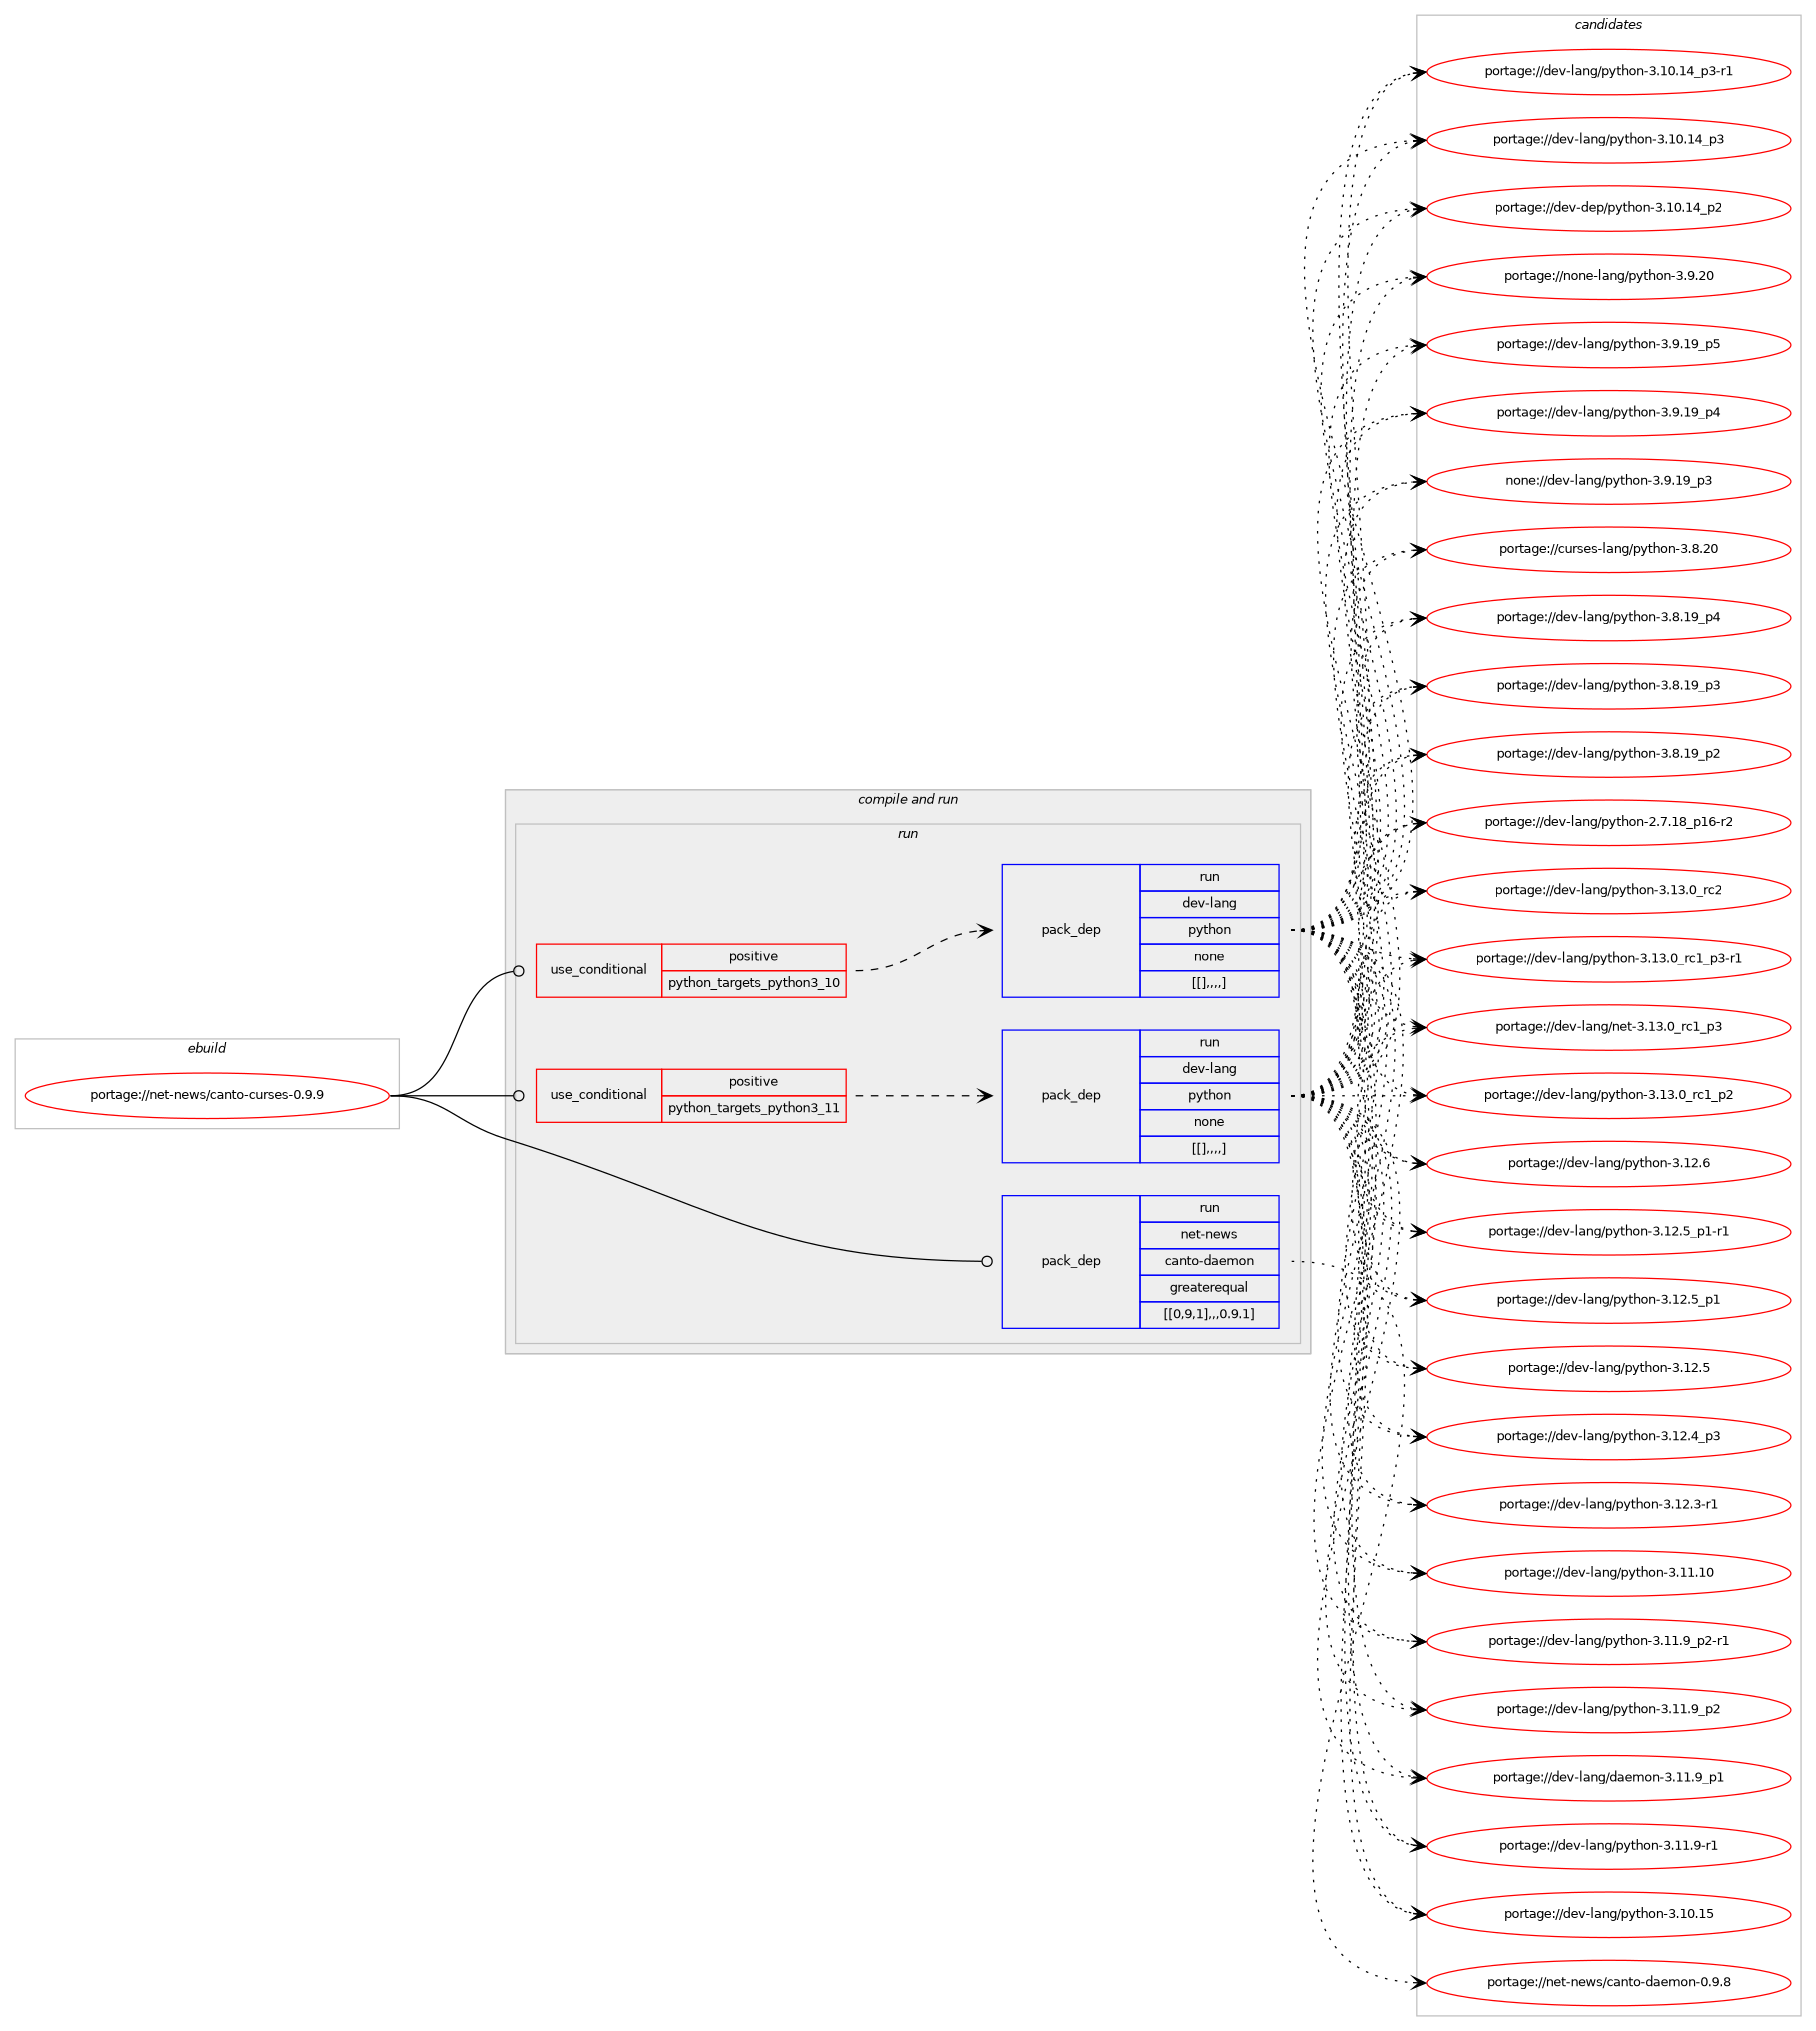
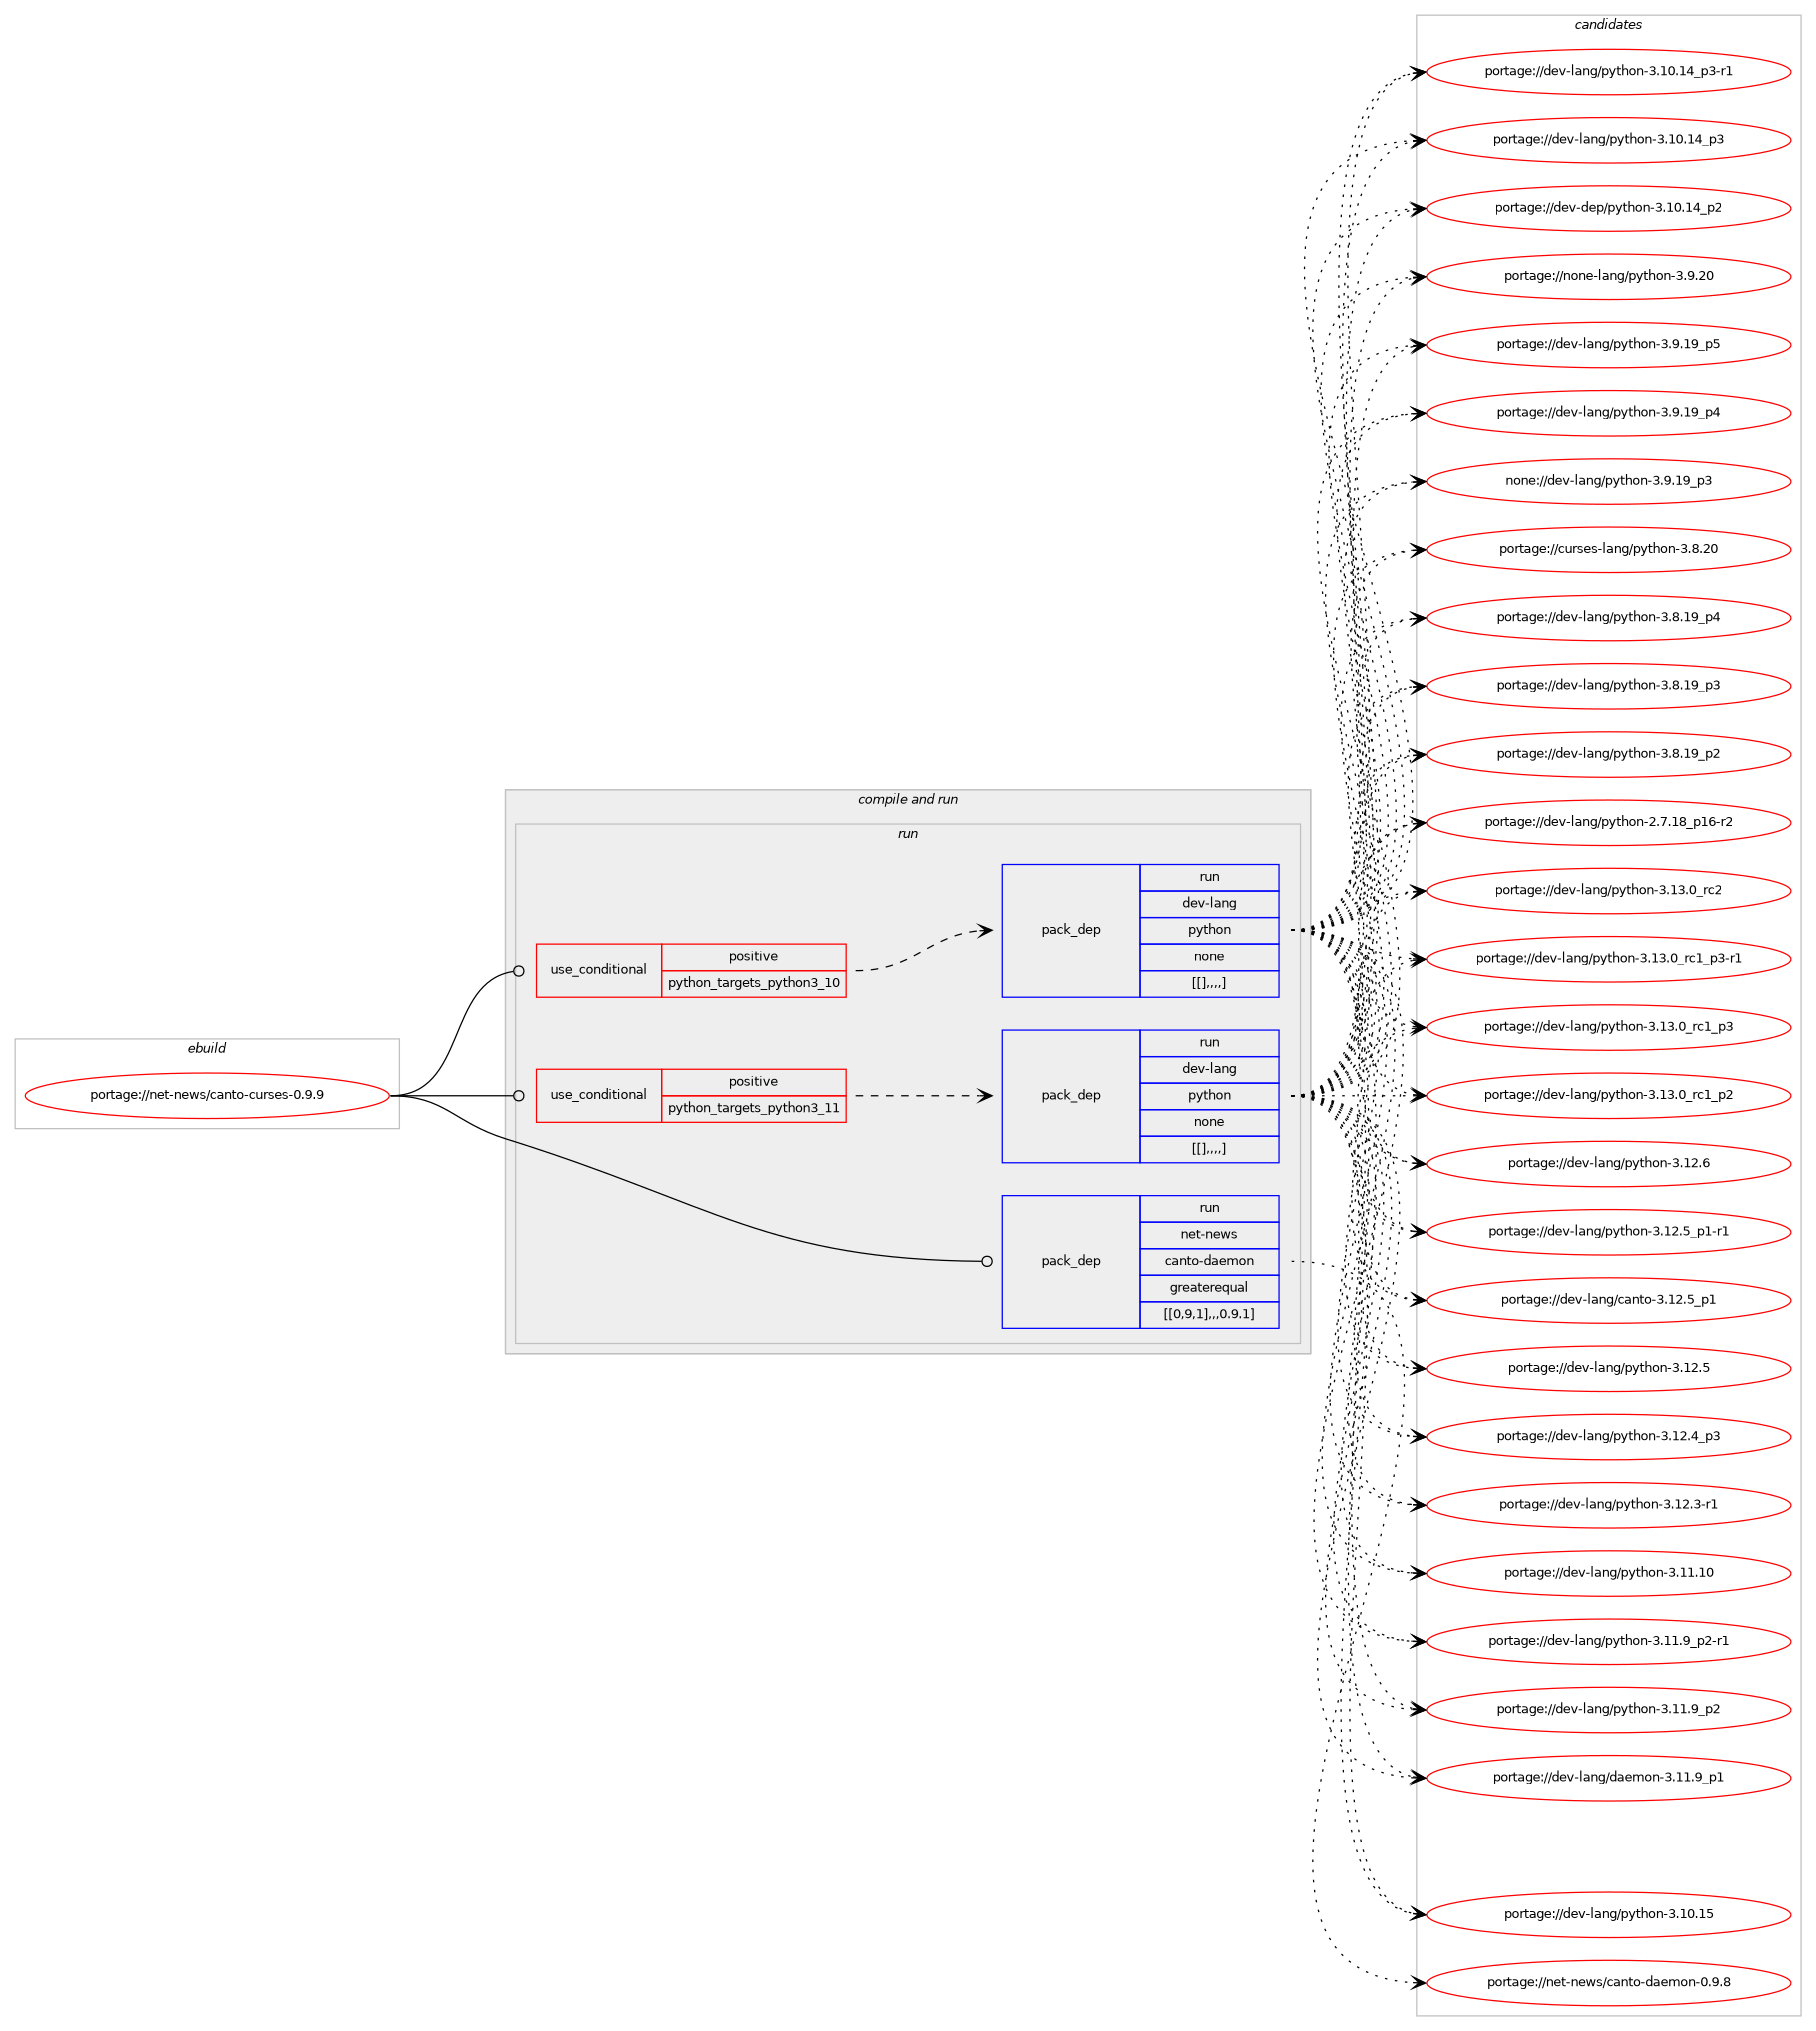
(1609, 1028) -> (1609, 1028)
(1609, 1301) -> (1609, 1301)
(1609, 1847) -> none
